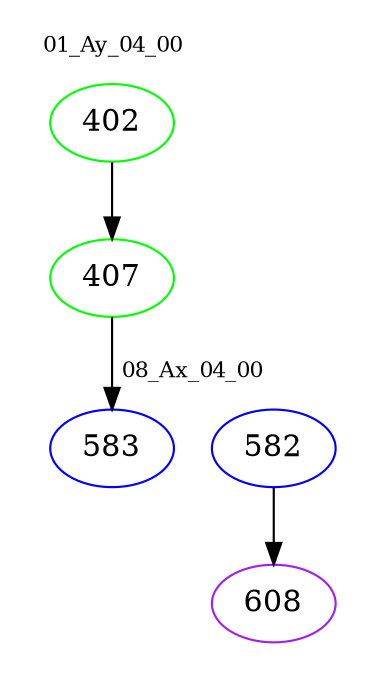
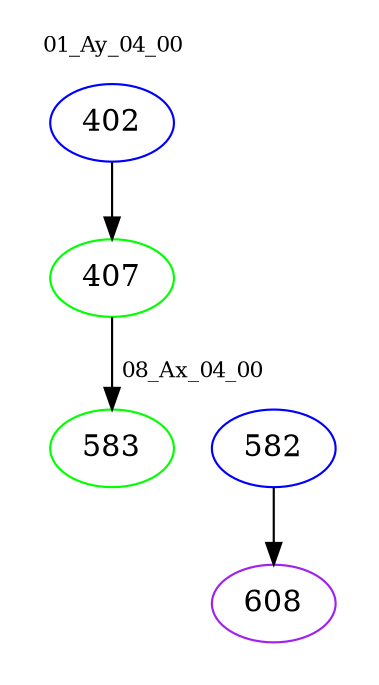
(112, 123) -> (112, 123)
(112, 448) -> (112, 448)
